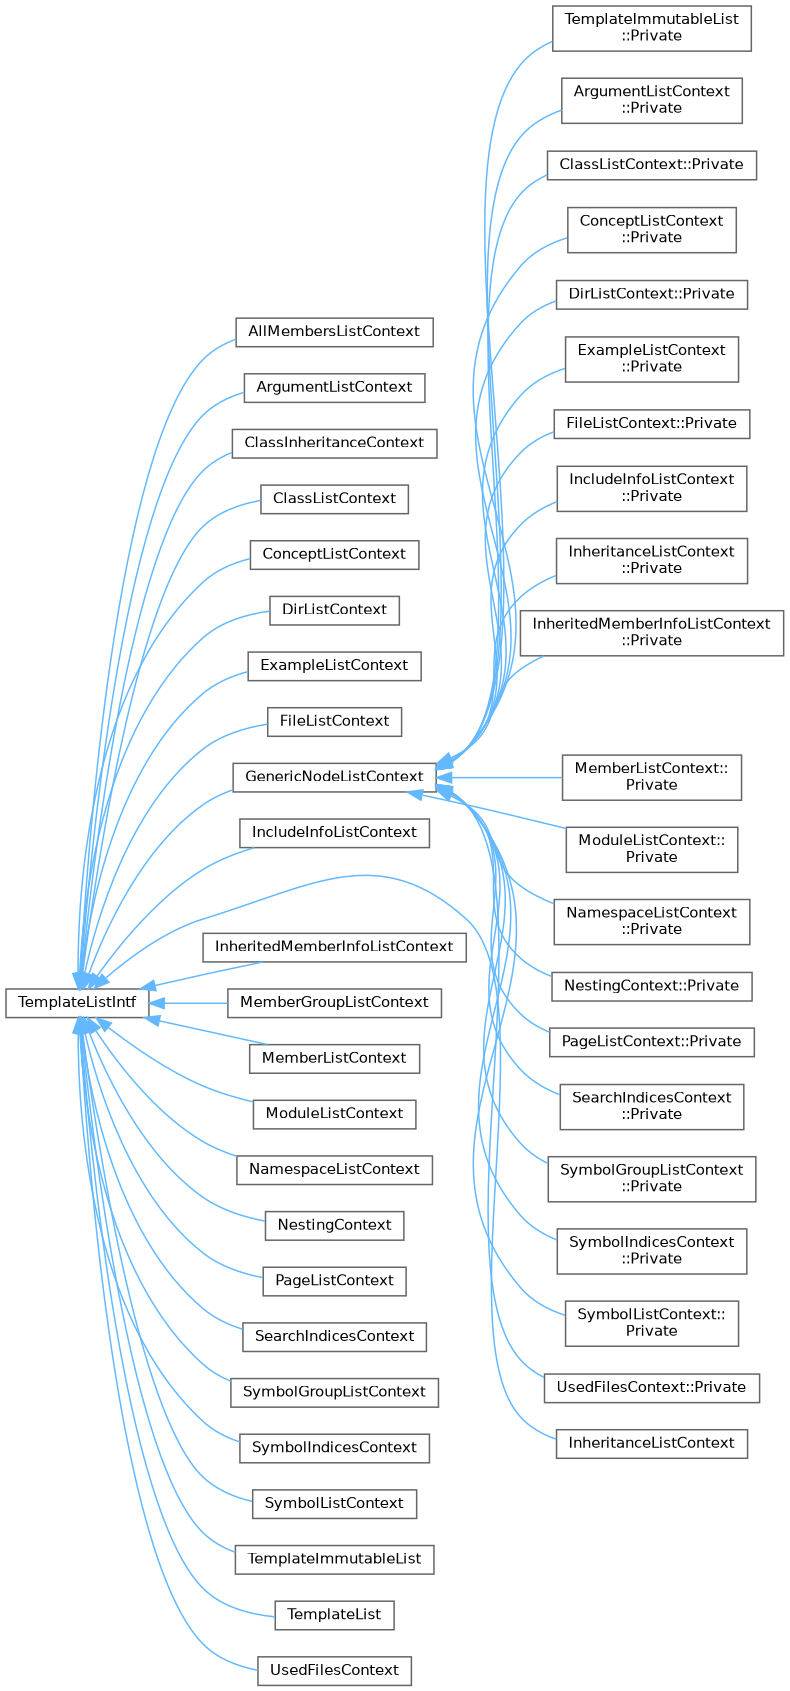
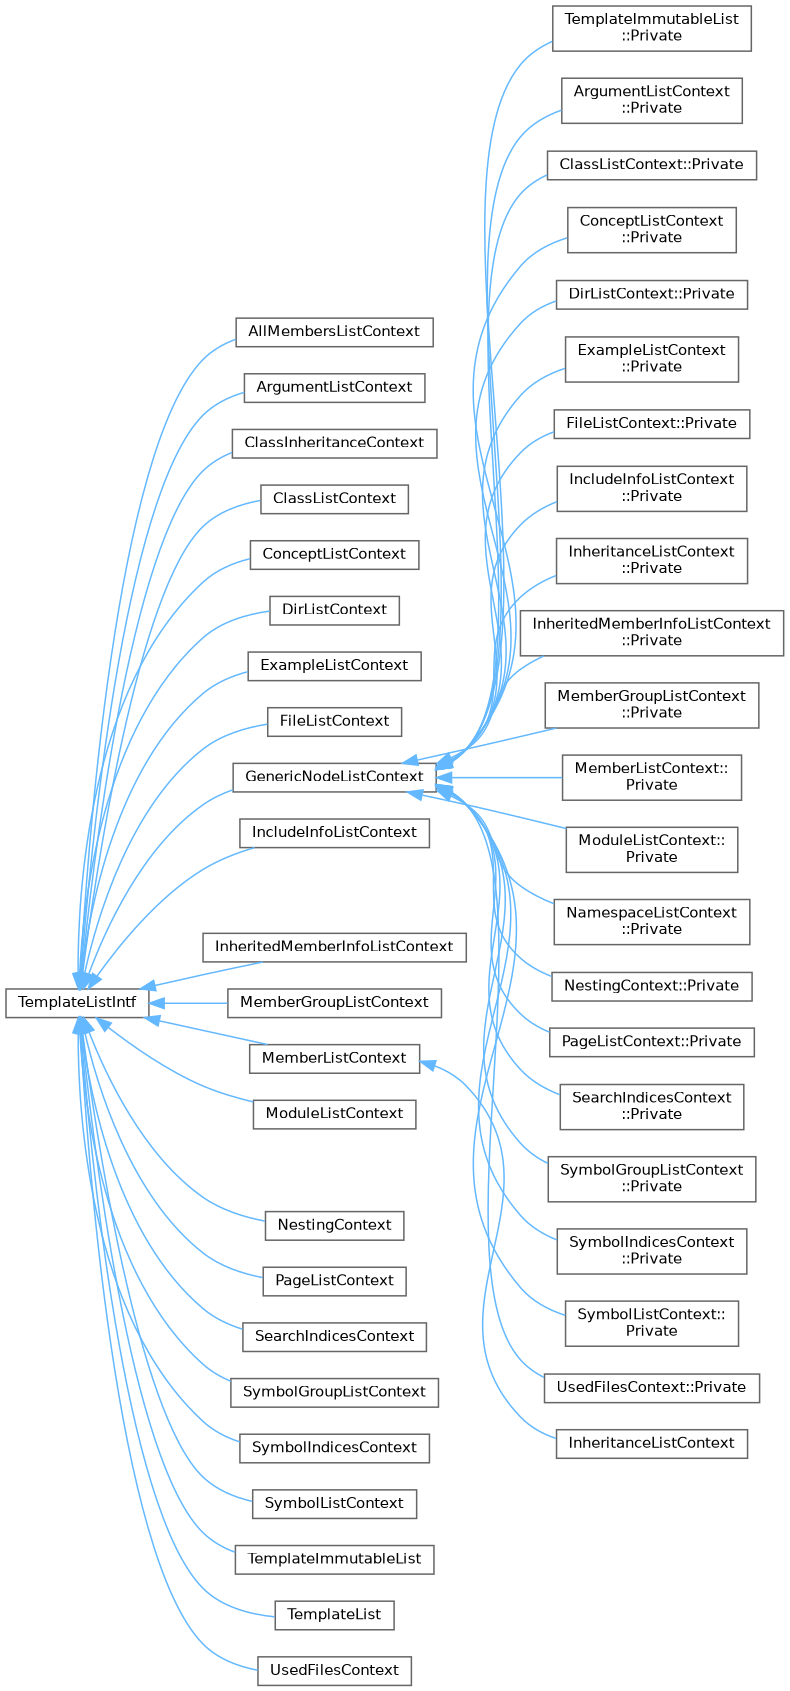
none -> (652, 705)
(482, 946) -> (499, 1222)
(335, 1170) -> none
